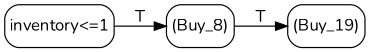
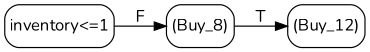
(140, 17) -> (140, 17)
(326, 26) -> (326, 26)
